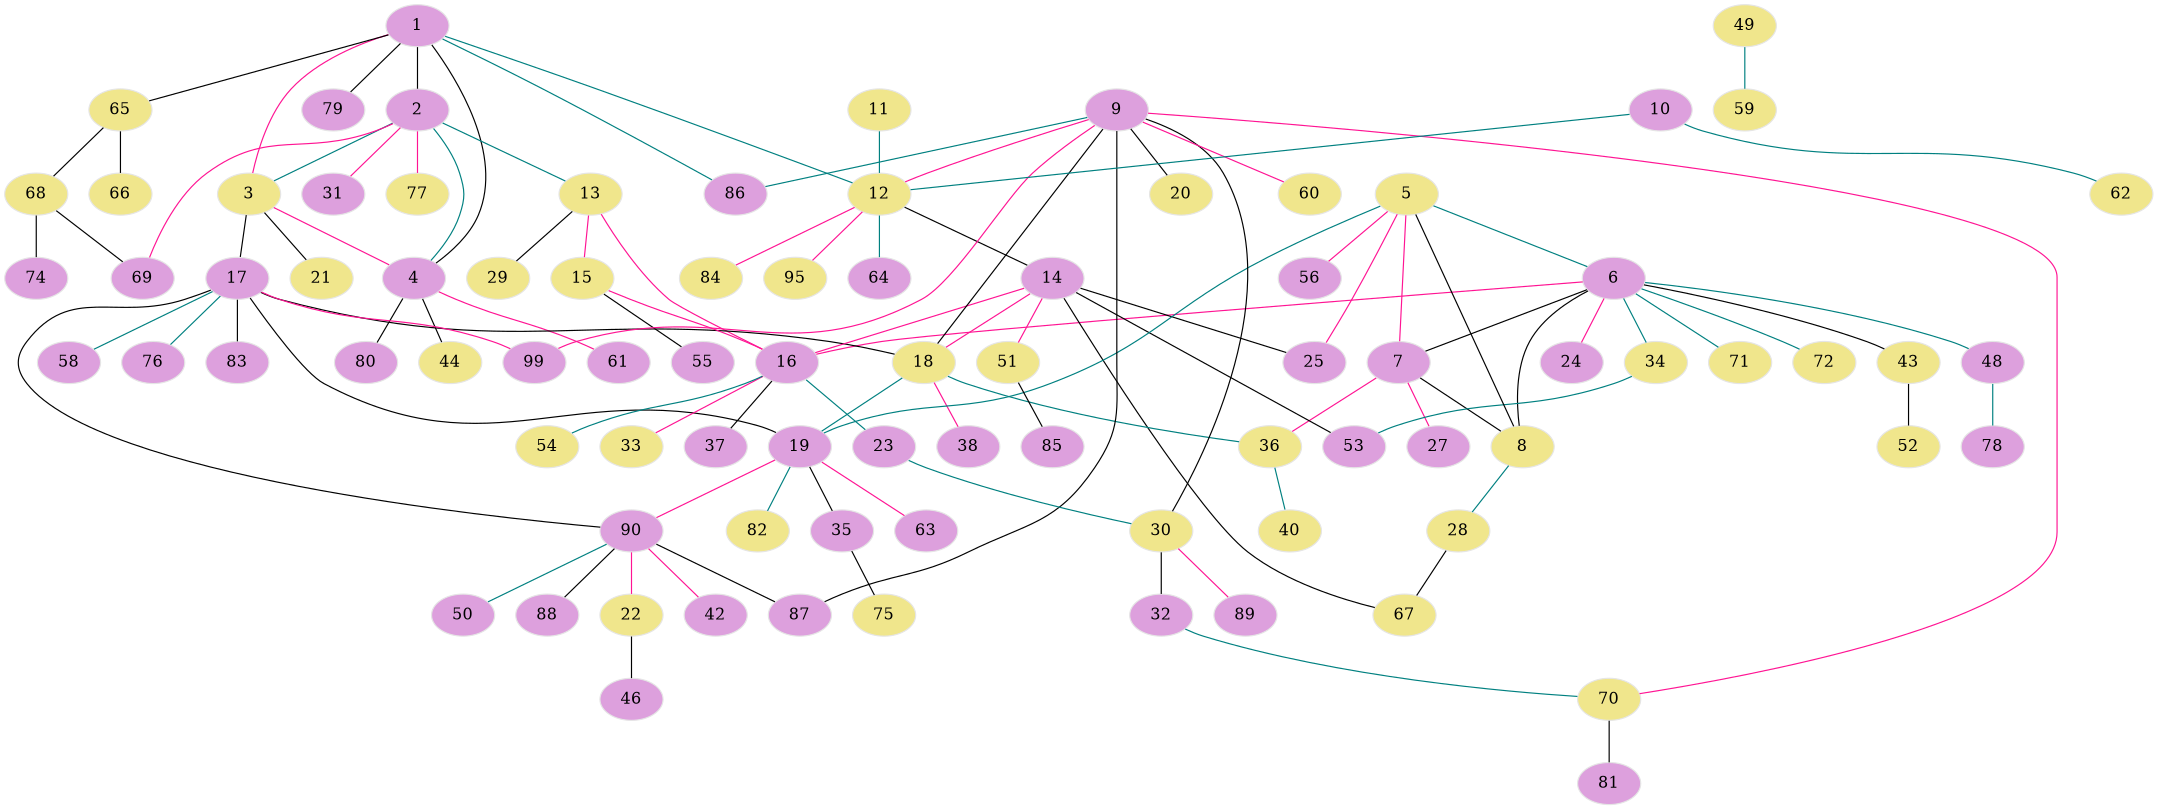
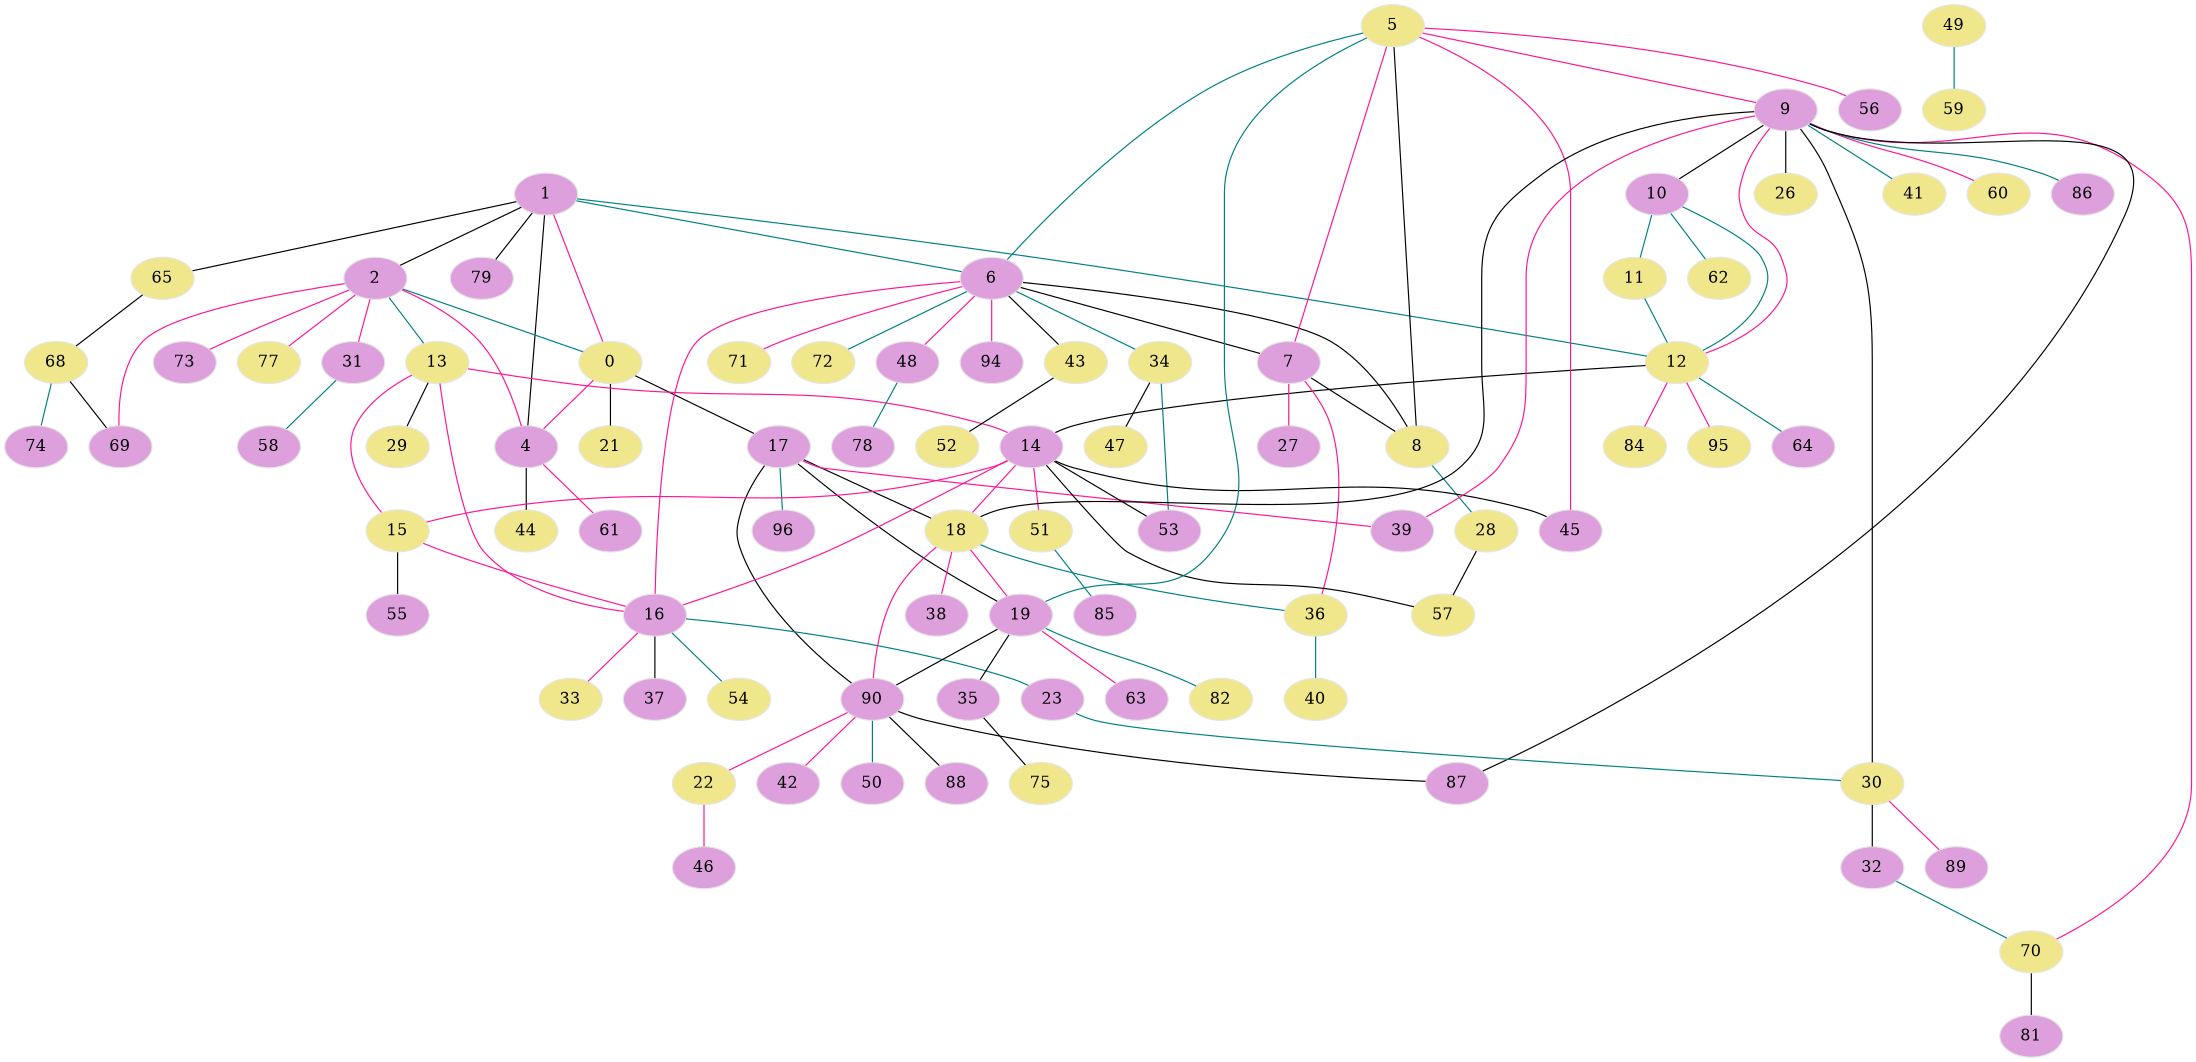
none -> (1589, 68)
(578, 108) -> (769, 236)
none -> (1721, 152)
(120, 194) -> none
(249, 194) -> (610, 363)
(1181, 194) -> (1786, 194)
none -> (1914, 194)
(464, 195) -> (480, 342)
(36, 236) -> (46, 404)
none -> (1646, 236)
(1809, 307) -> (950, 320)
(153, 320) -> (311, 405)
(1677, 321) -> (862, 314)
(153, 363) -> (784, 531)
none -> (185, 363)
(237, 363) -> none
(366, 363) -> none
(534, 363) -> (1402, 531)
(1314, 363) -> (1571, 531)
(1572, 363) -> (992, 363)
none -> (739, 394)
(862, 405) -> (989, 573)
(1034, 411) -> (1065, 563)
none -> (1116, 447)
(716, 489) -> (952, 654)
none -> (718, 497)
none -> (889, 605)
(1405, 615) -> (1443, 615)
(632, 657) -> (704, 826)
